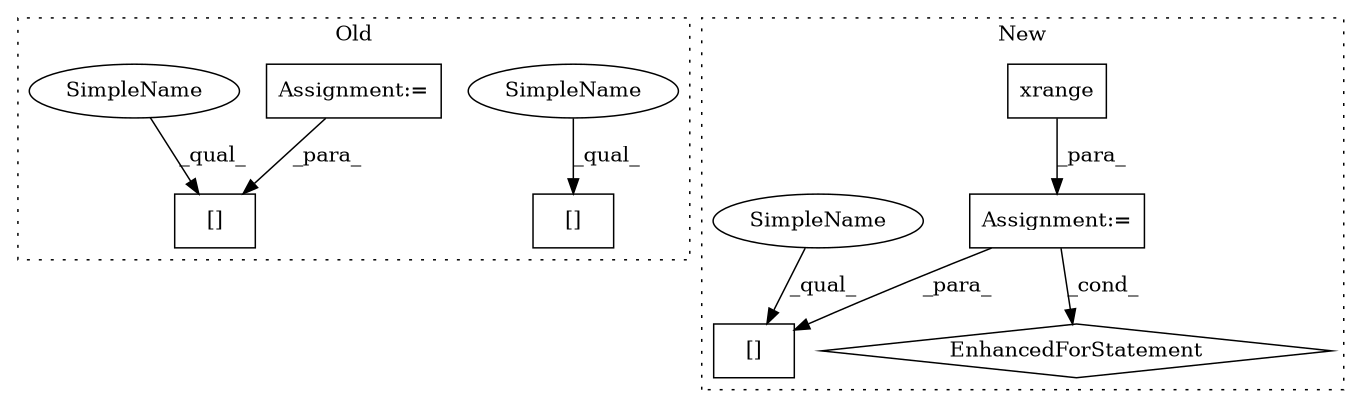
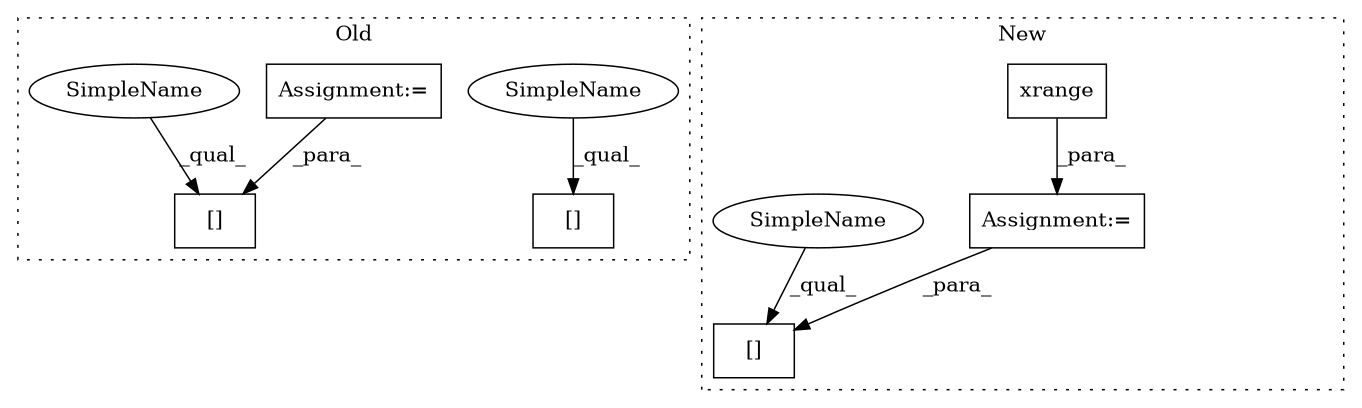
(1076, 351) -> none
